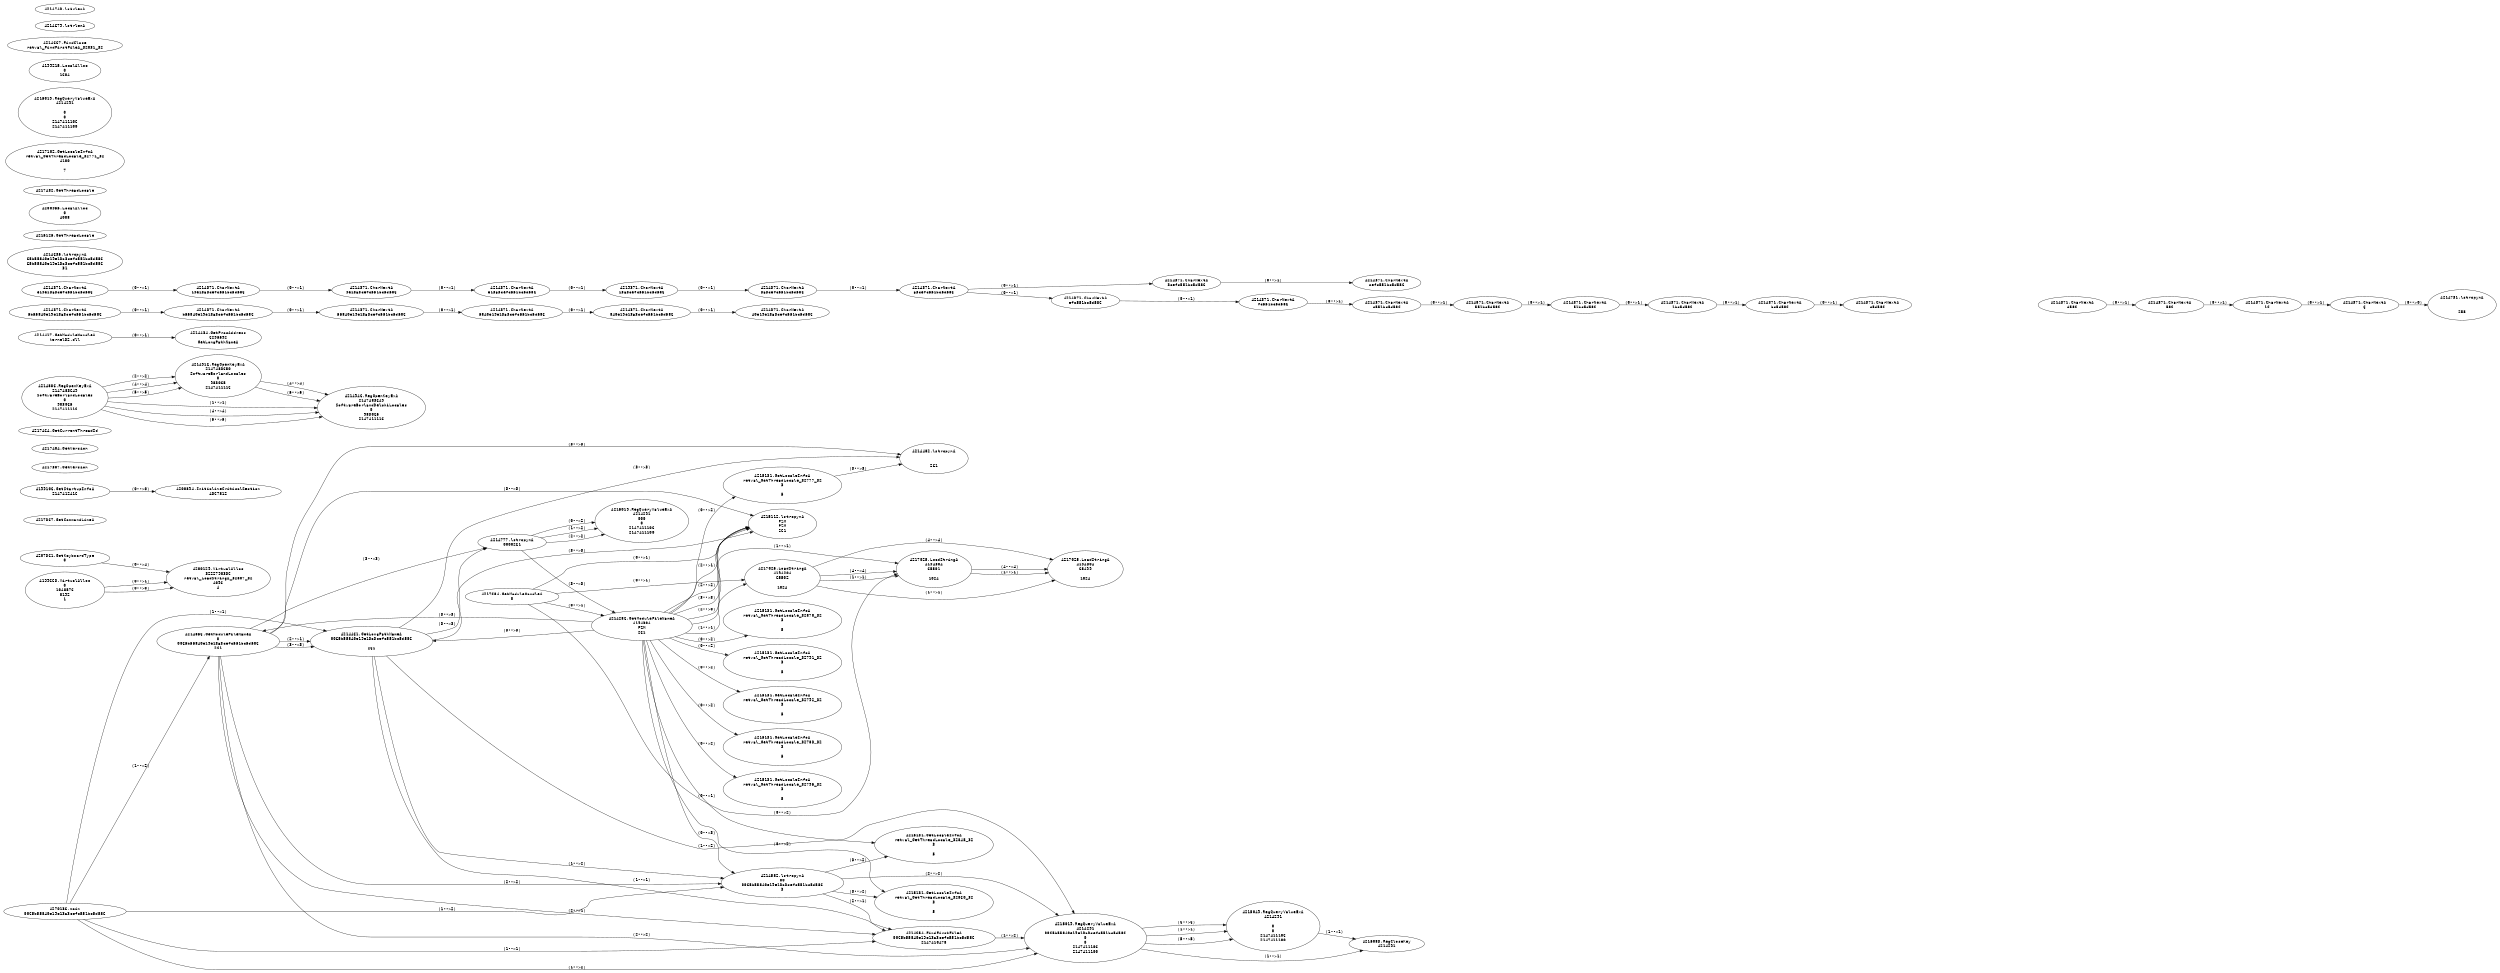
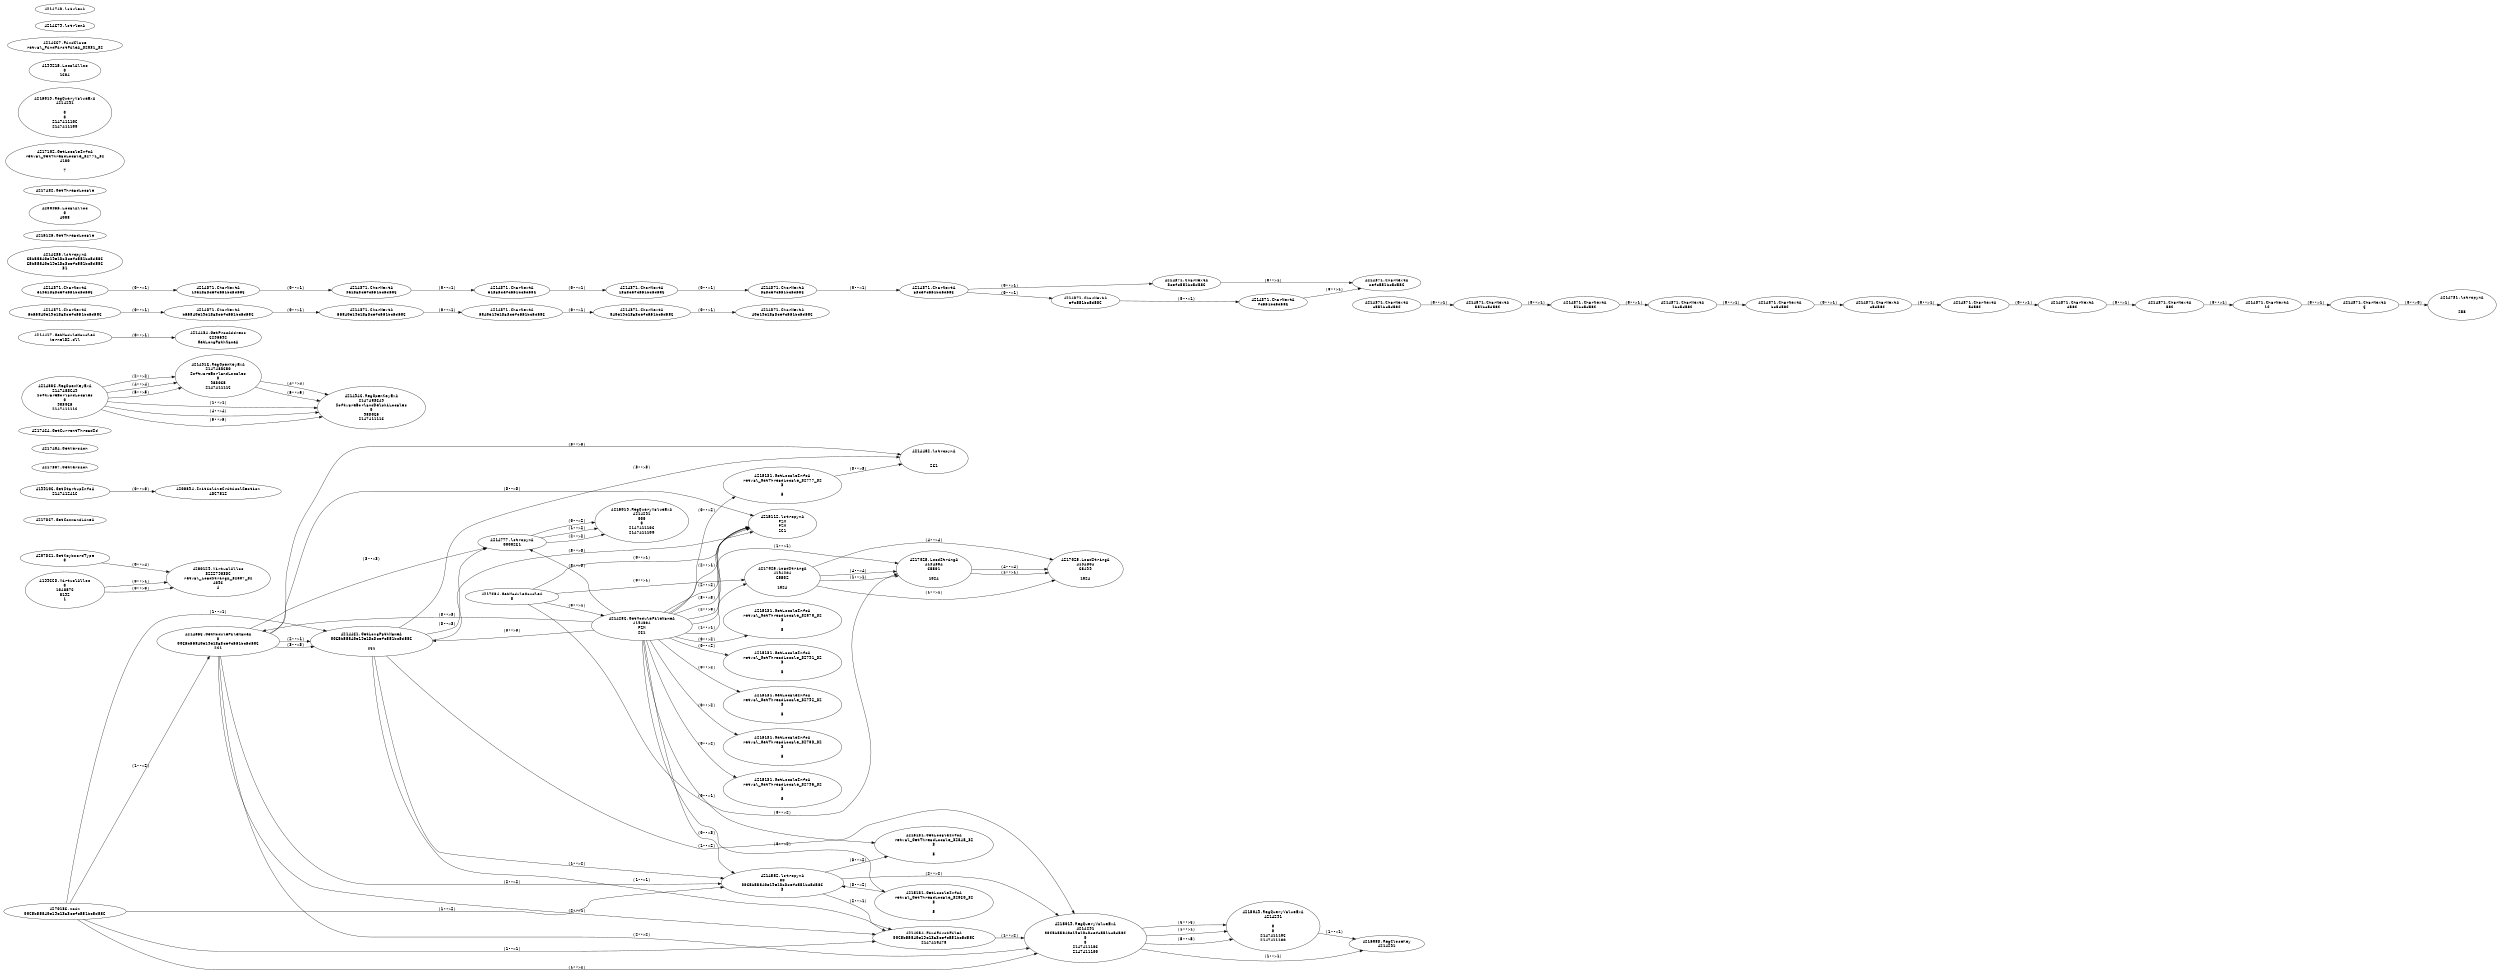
(642, 290) -> (642, 290)
(1328, 304) -> (1331, 294)
none -> (1975, 305)
(565, 584) -> (580, 575)
(853, 894) -> (865, 889)
